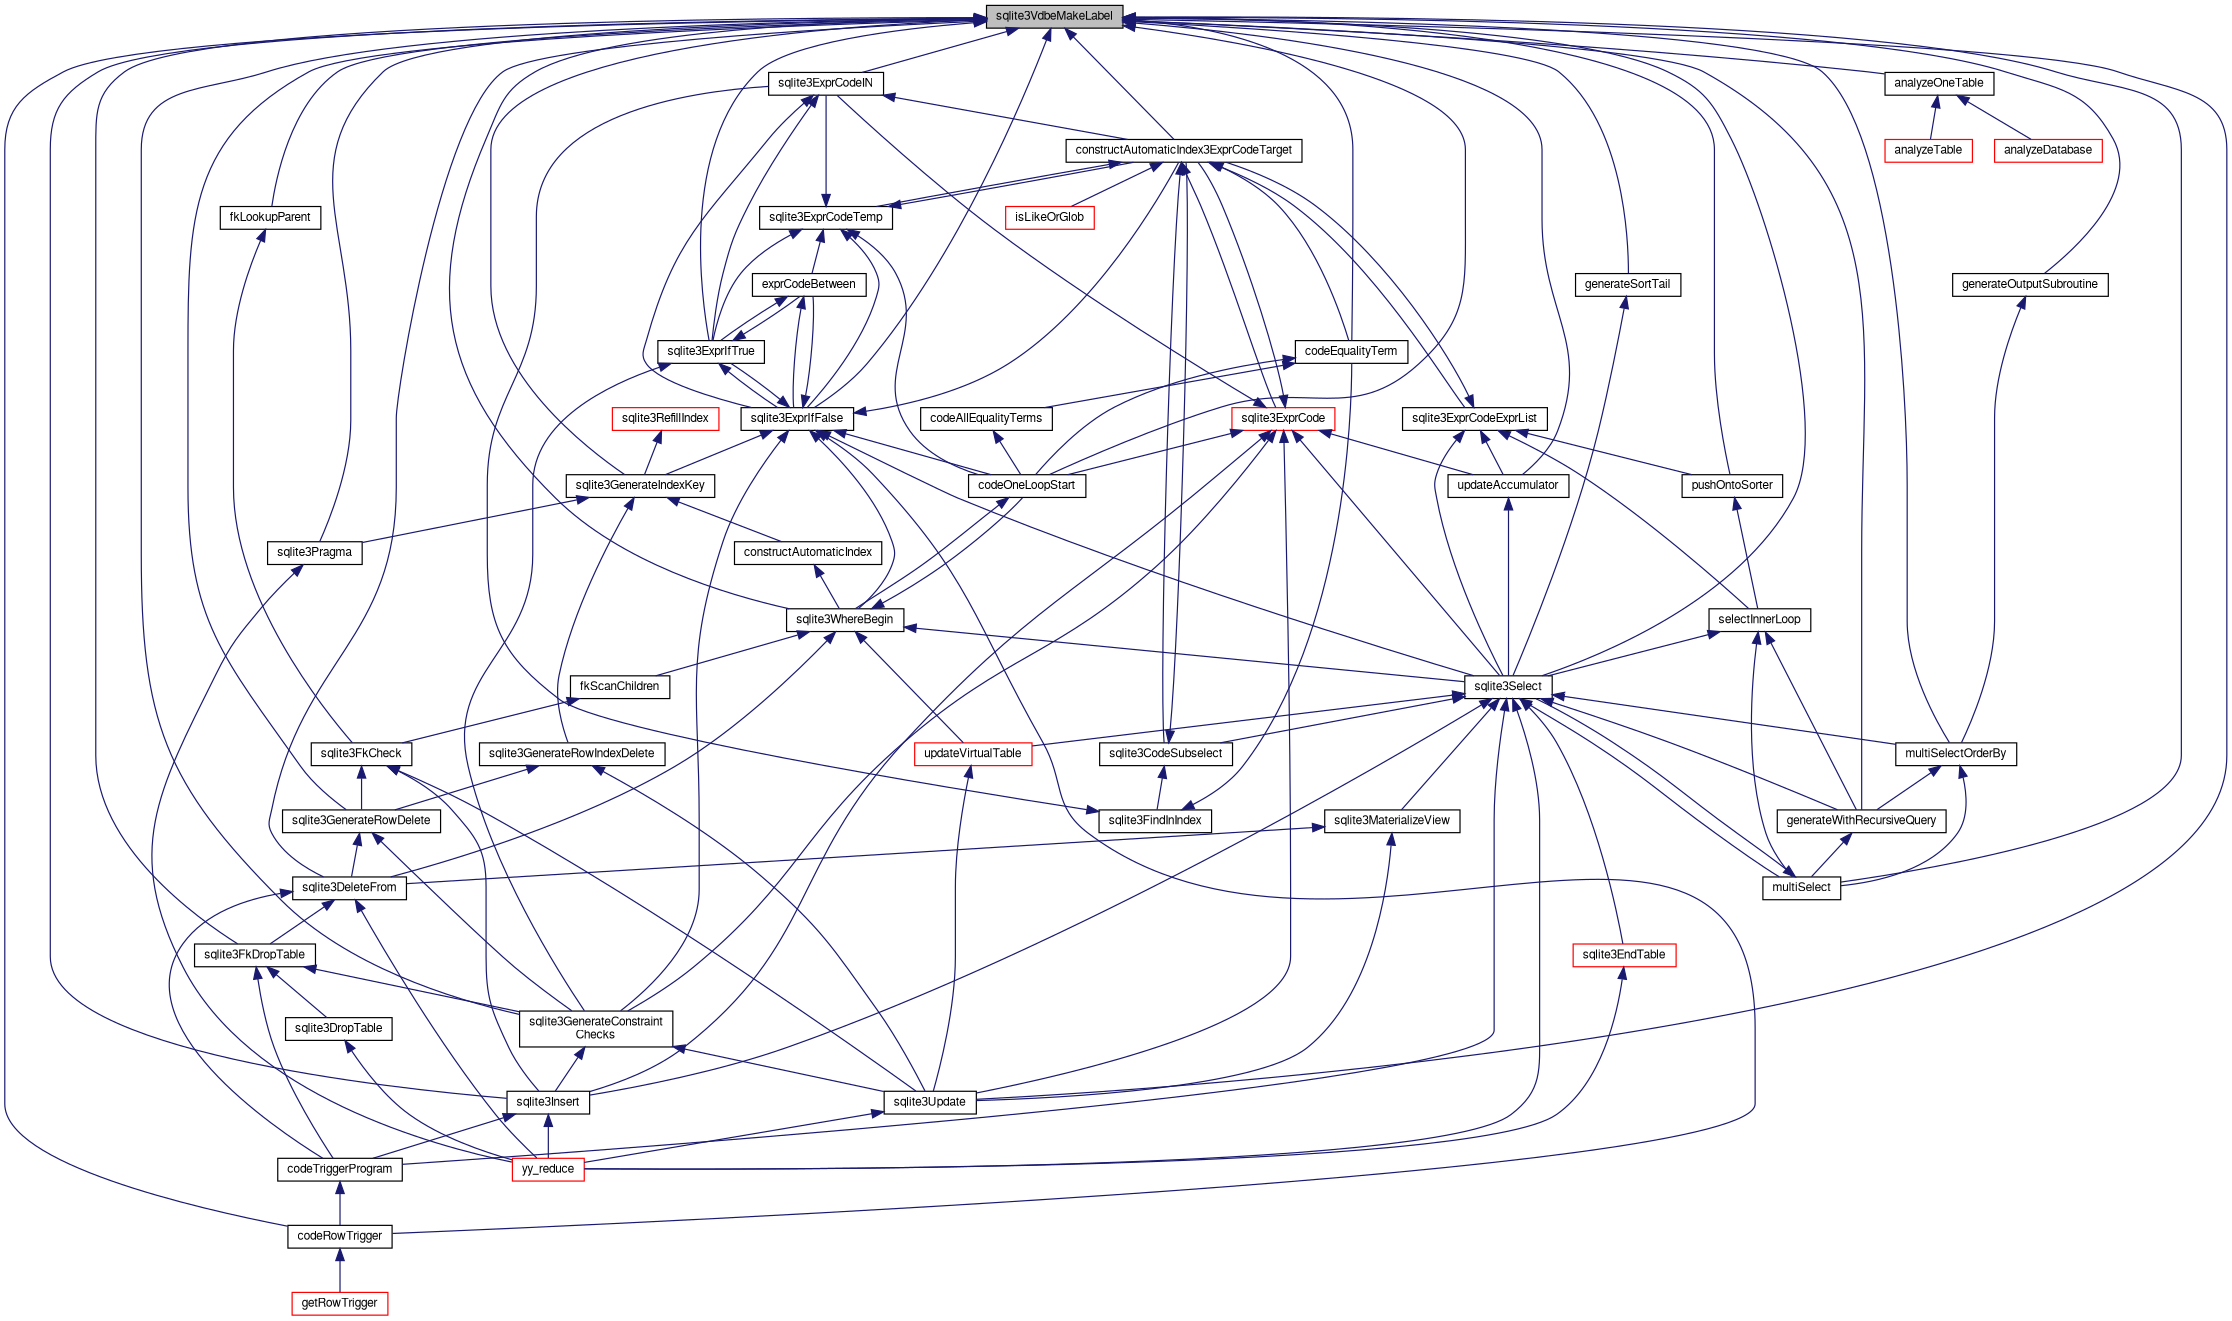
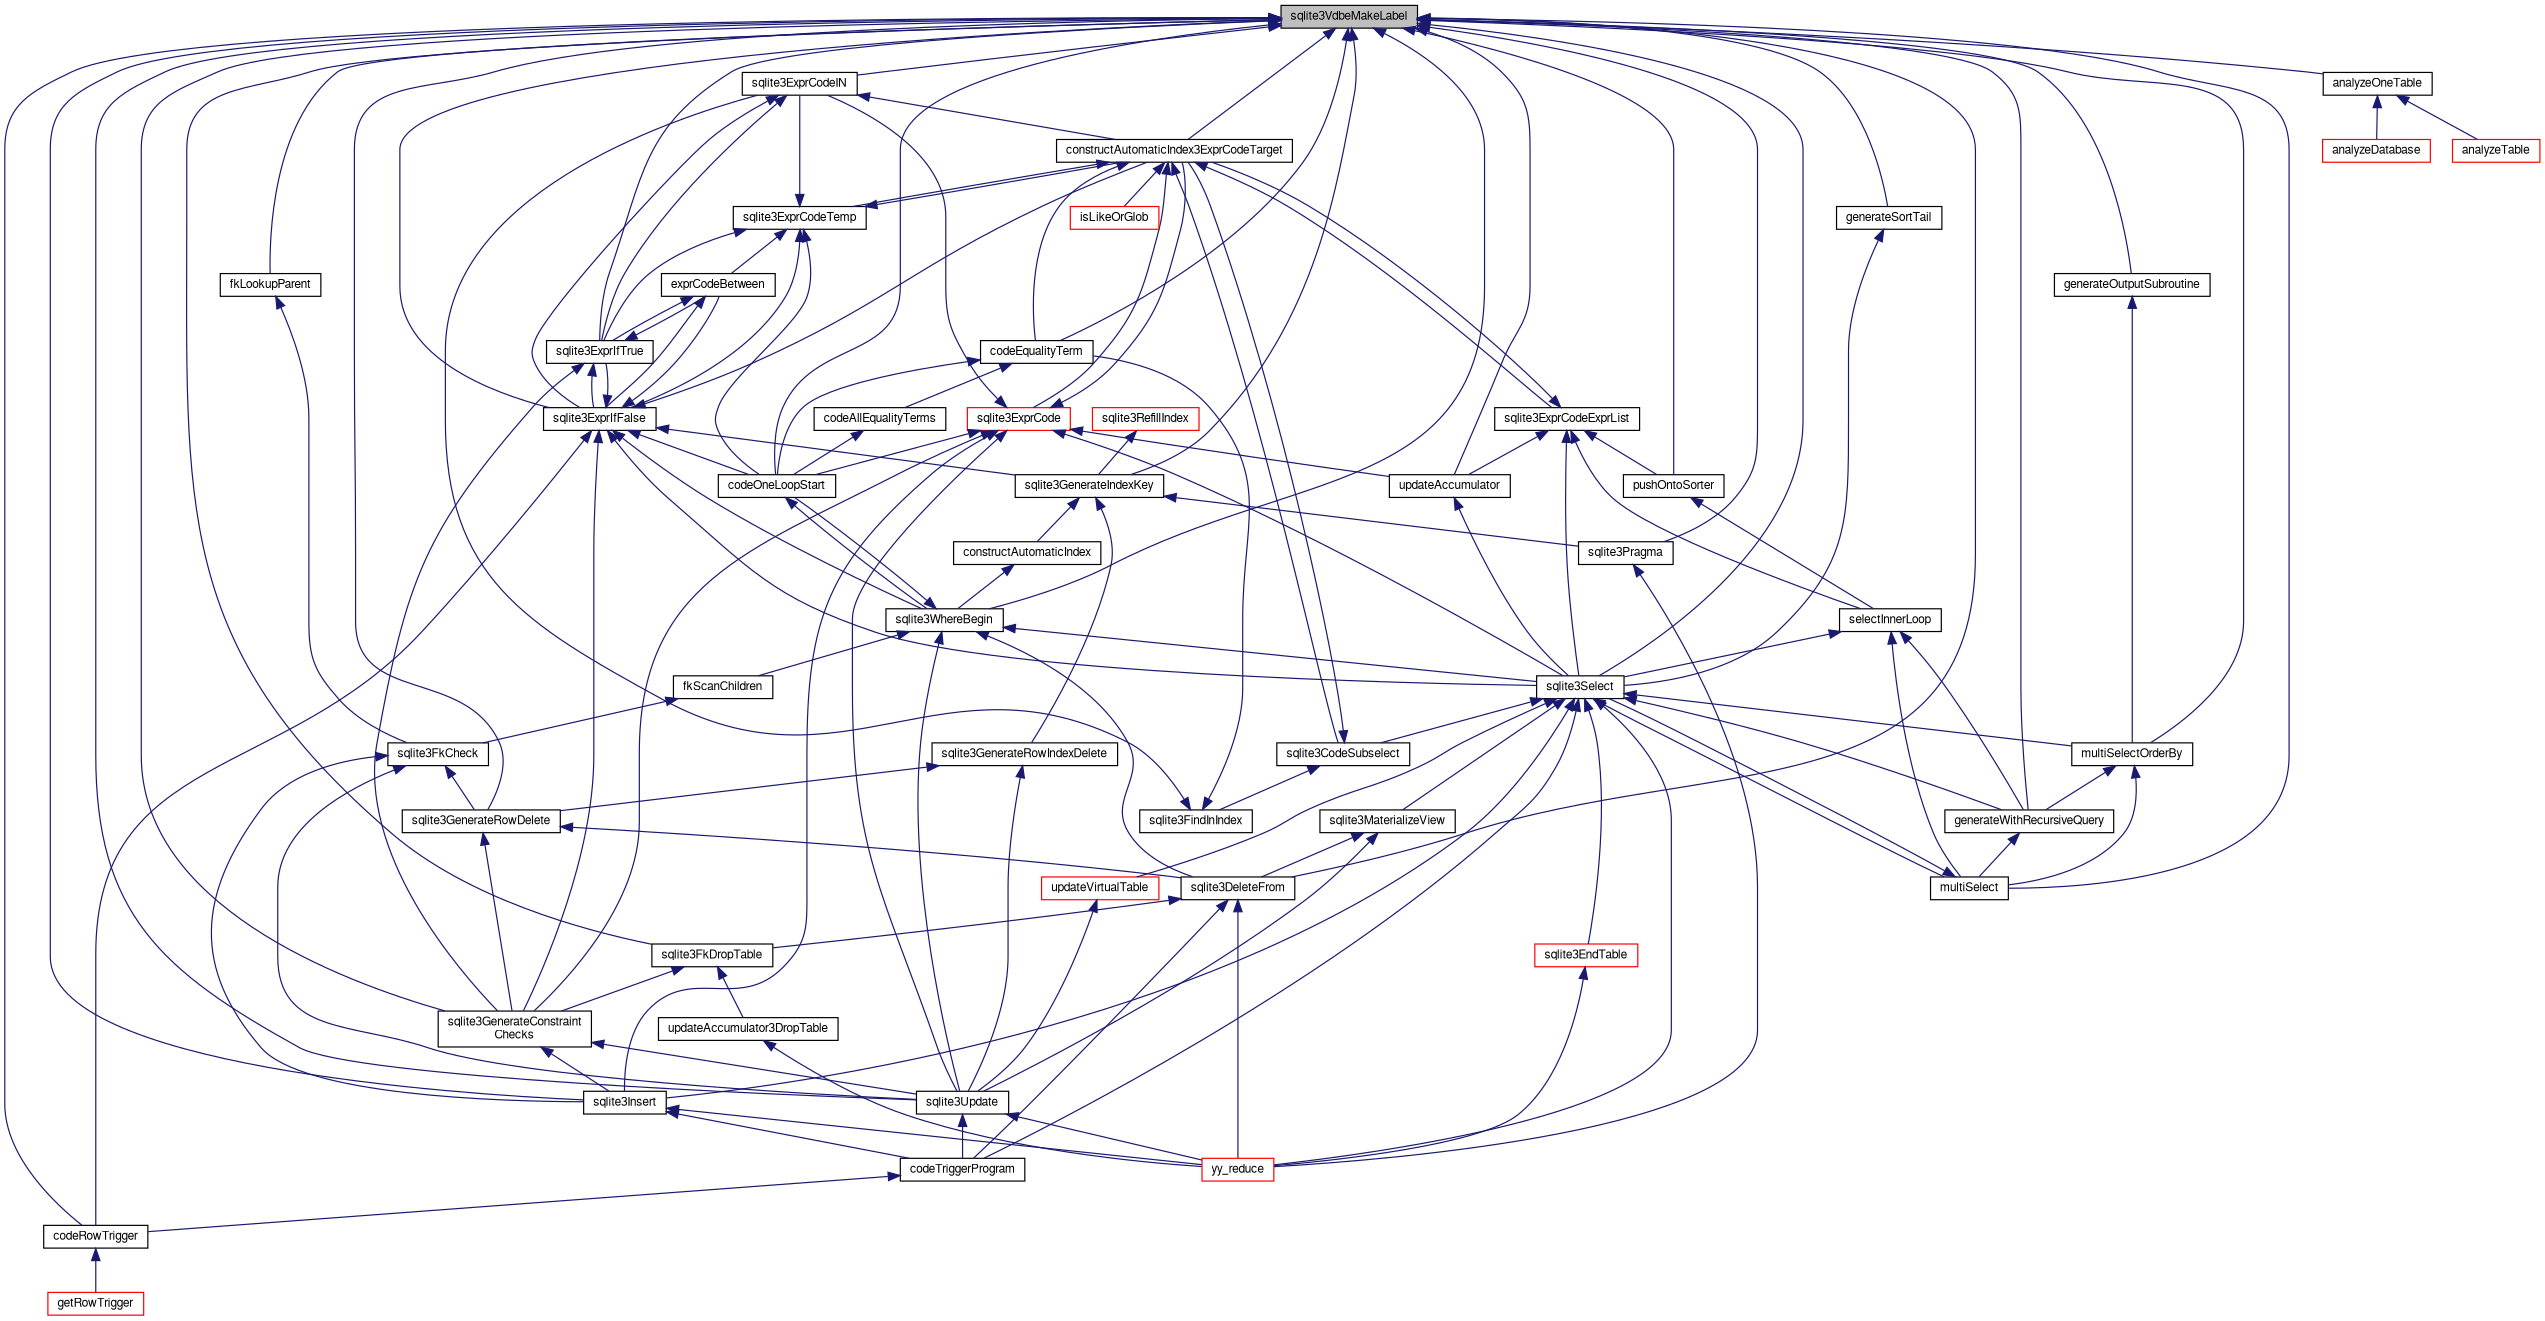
(914, 692) -> (921, 868)
(339, 1029) -> (748, 1029)
(279, 1059) -> (963, 1147)
